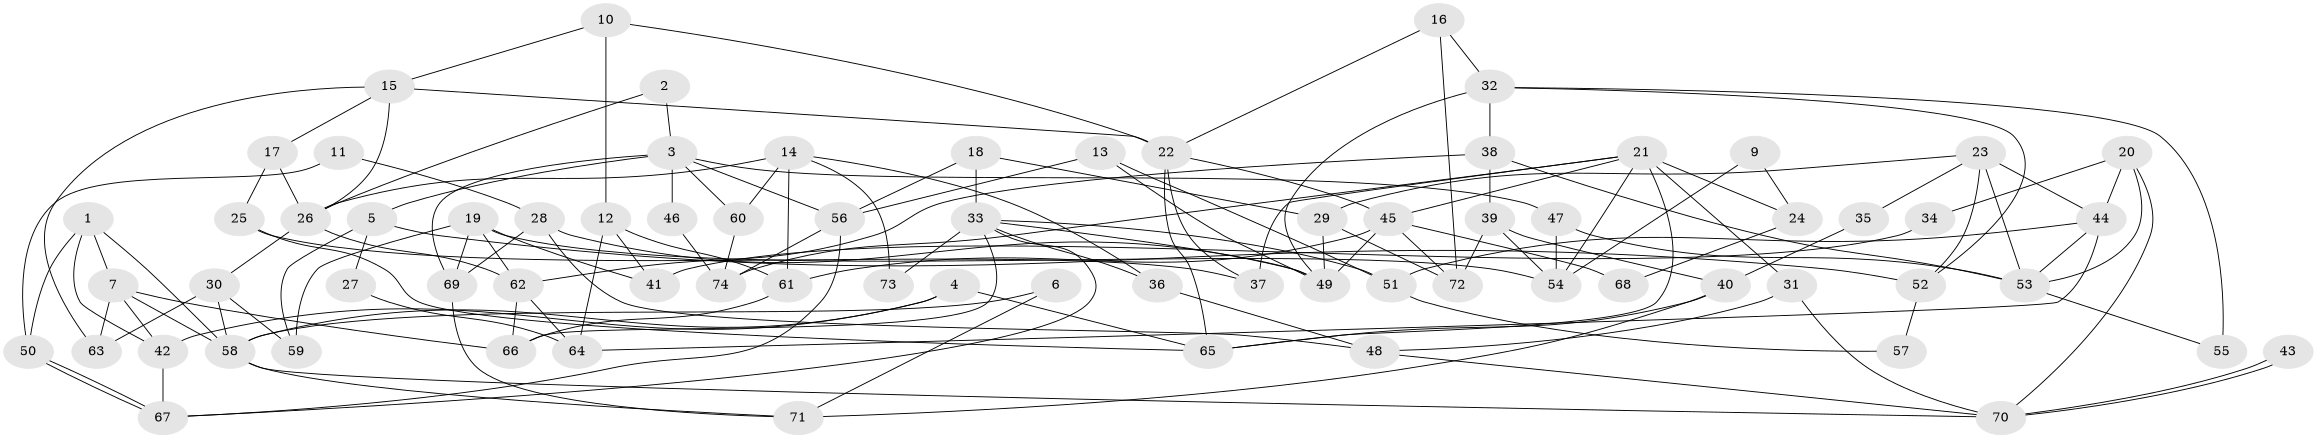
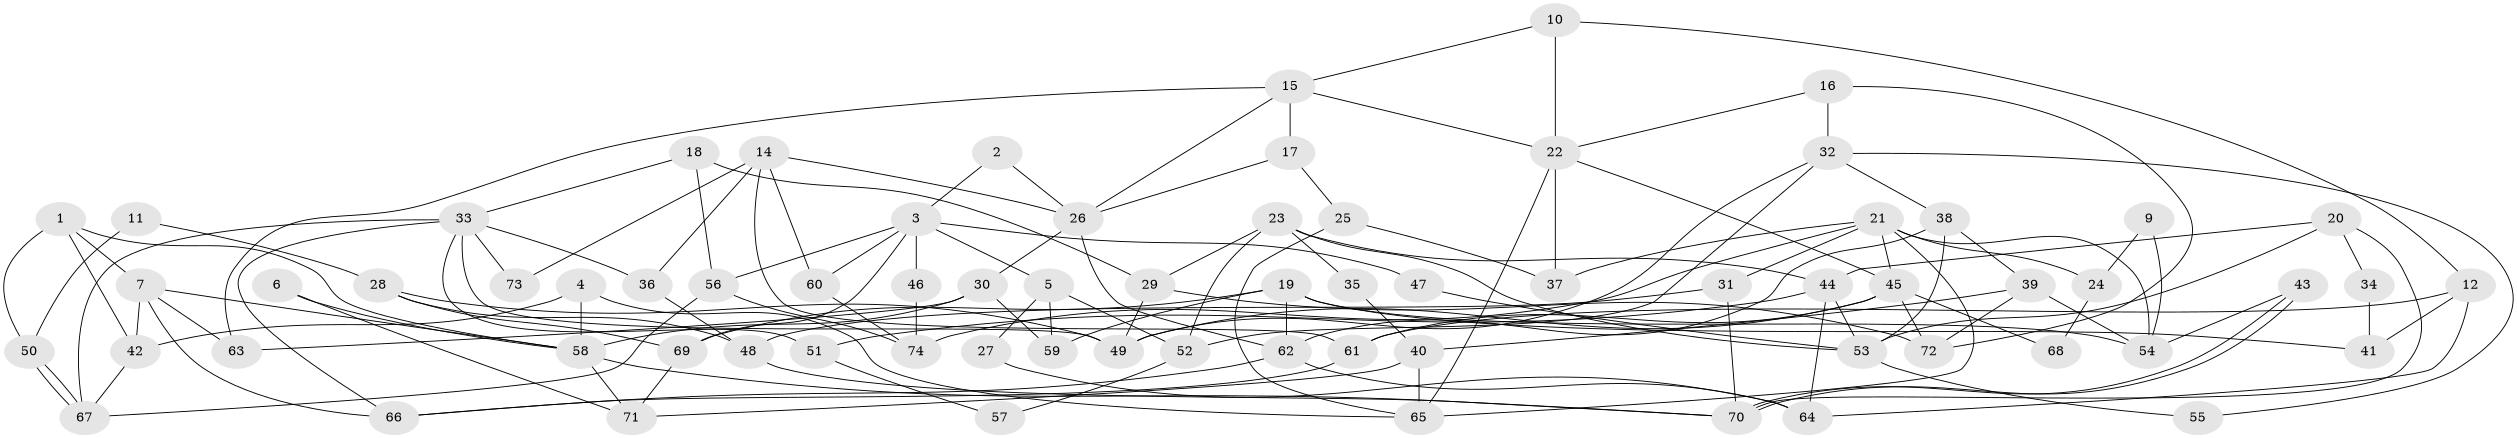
(1100, 153) -> none
(1556, 252) -> (2225, 319)
